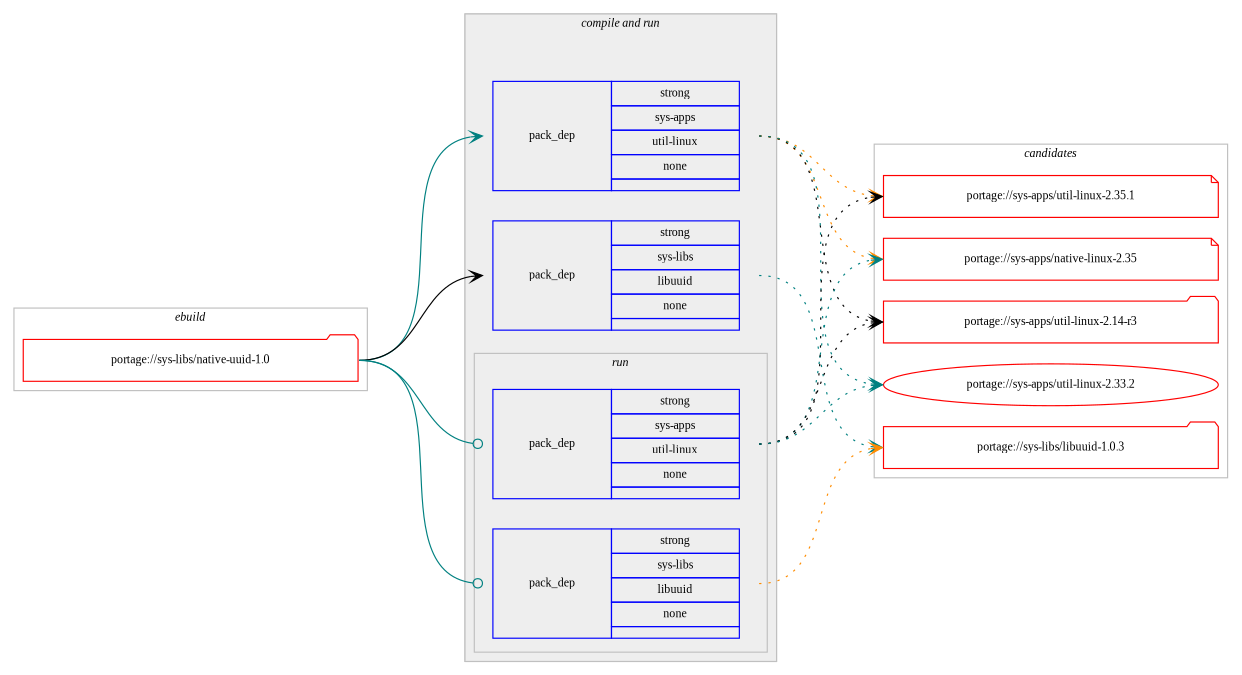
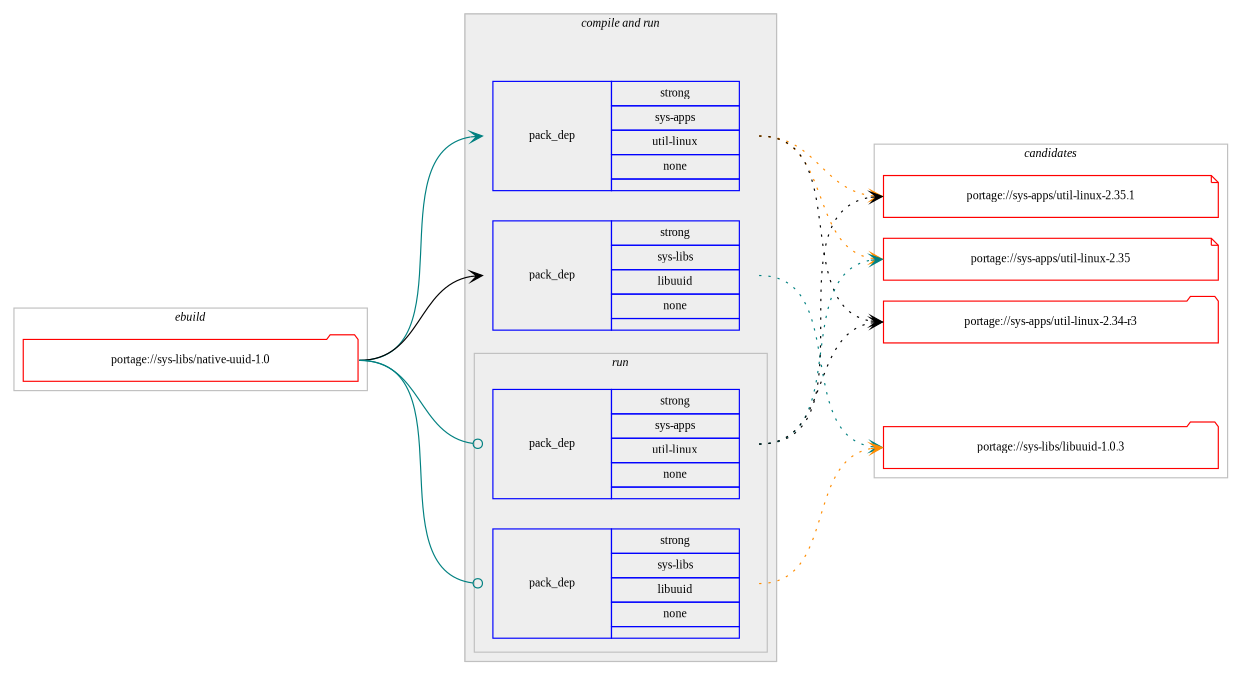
(1051, 259) -> (1051, 259)
(1051, 322) -> (1051, 322)
(1051, 385) -> none
